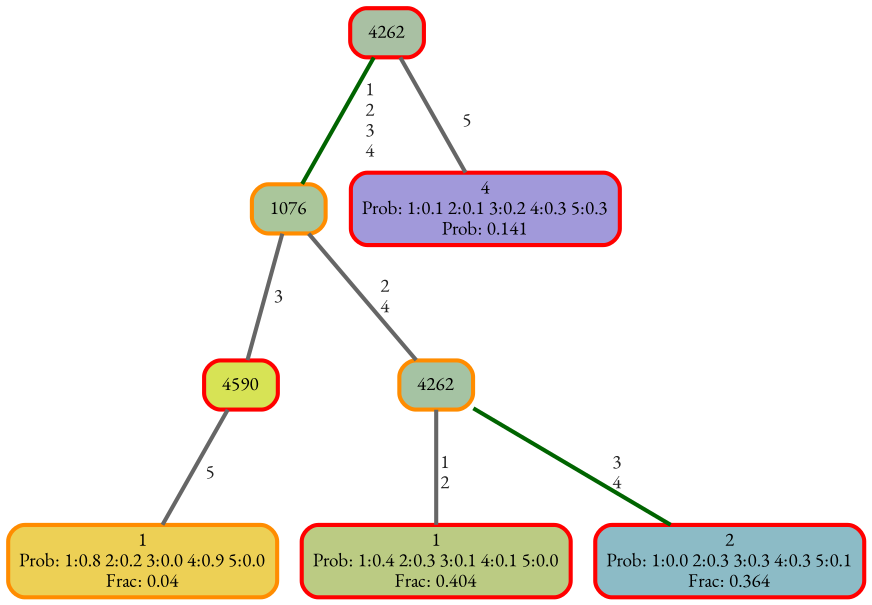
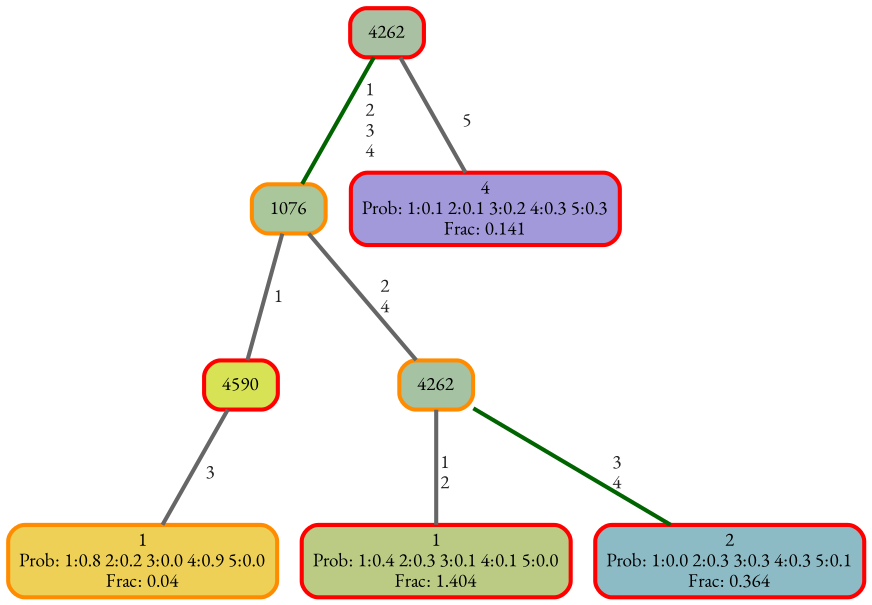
(485, 209) -> (485, 209)
(276, 297) -> (276, 297)
(208, 473) -> (208, 473)
(436, 561) -> (436, 561)
